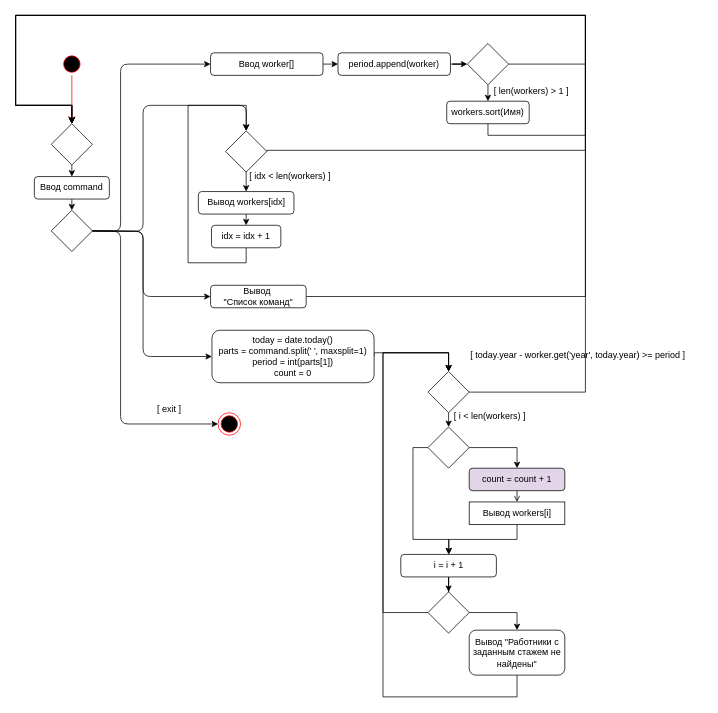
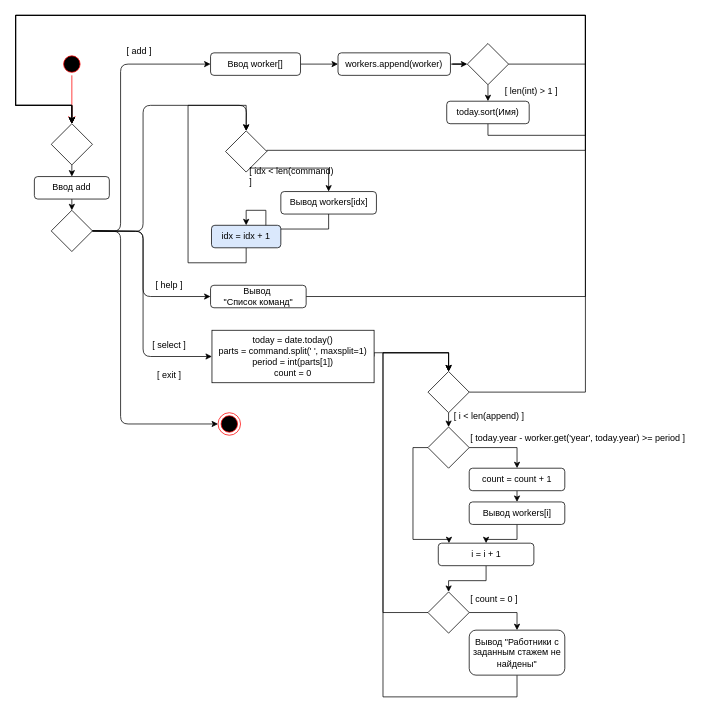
none -> (139, 51)
(267, 64) -> (255, 64)
(394, 64) -> (394, 64)
(531, 91) -> (531, 91)
(488, 113) -> (488, 113)
(294, 177) -> (294, 177)
(72, 188) -> (72, 188)
(246, 203) -> (329, 203)
(246, 237) -> (246, 237)
none -> (169, 285)
none -> (169, 345)
(585, 356) -> (585, 438)
(293, 357) -> (293, 357)
(169, 409) -> (169, 375)
(498, 417) -> (495, 417)
(517, 480) -> (517, 480)
(517, 497) -> (517, 495)
(517, 513) -> (517, 513)
(449, 566) -> (486, 555)
none -> (497, 600)
